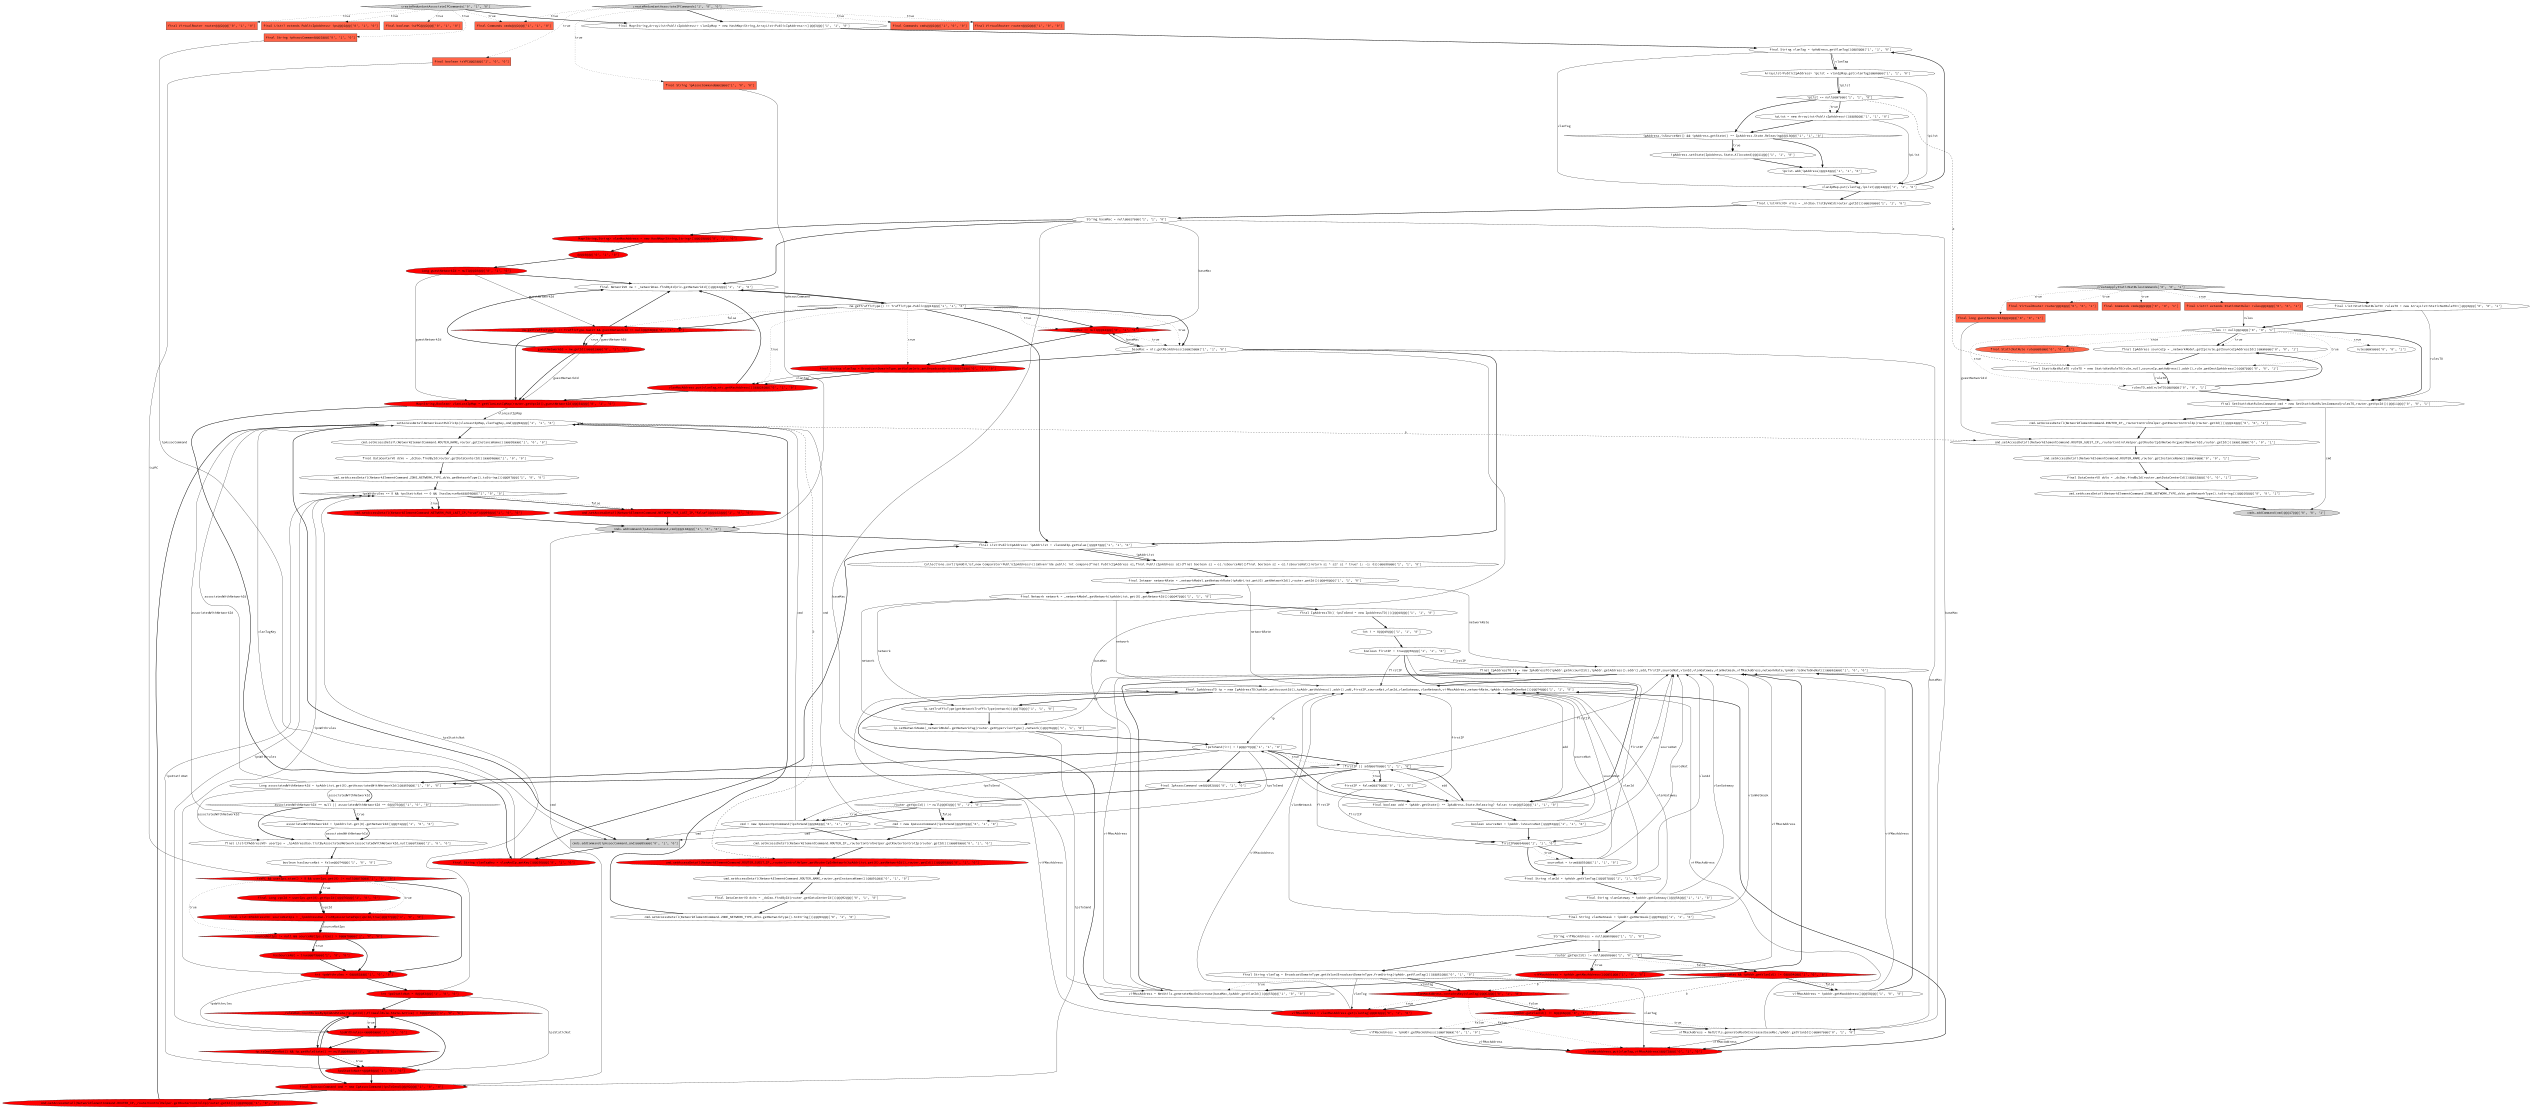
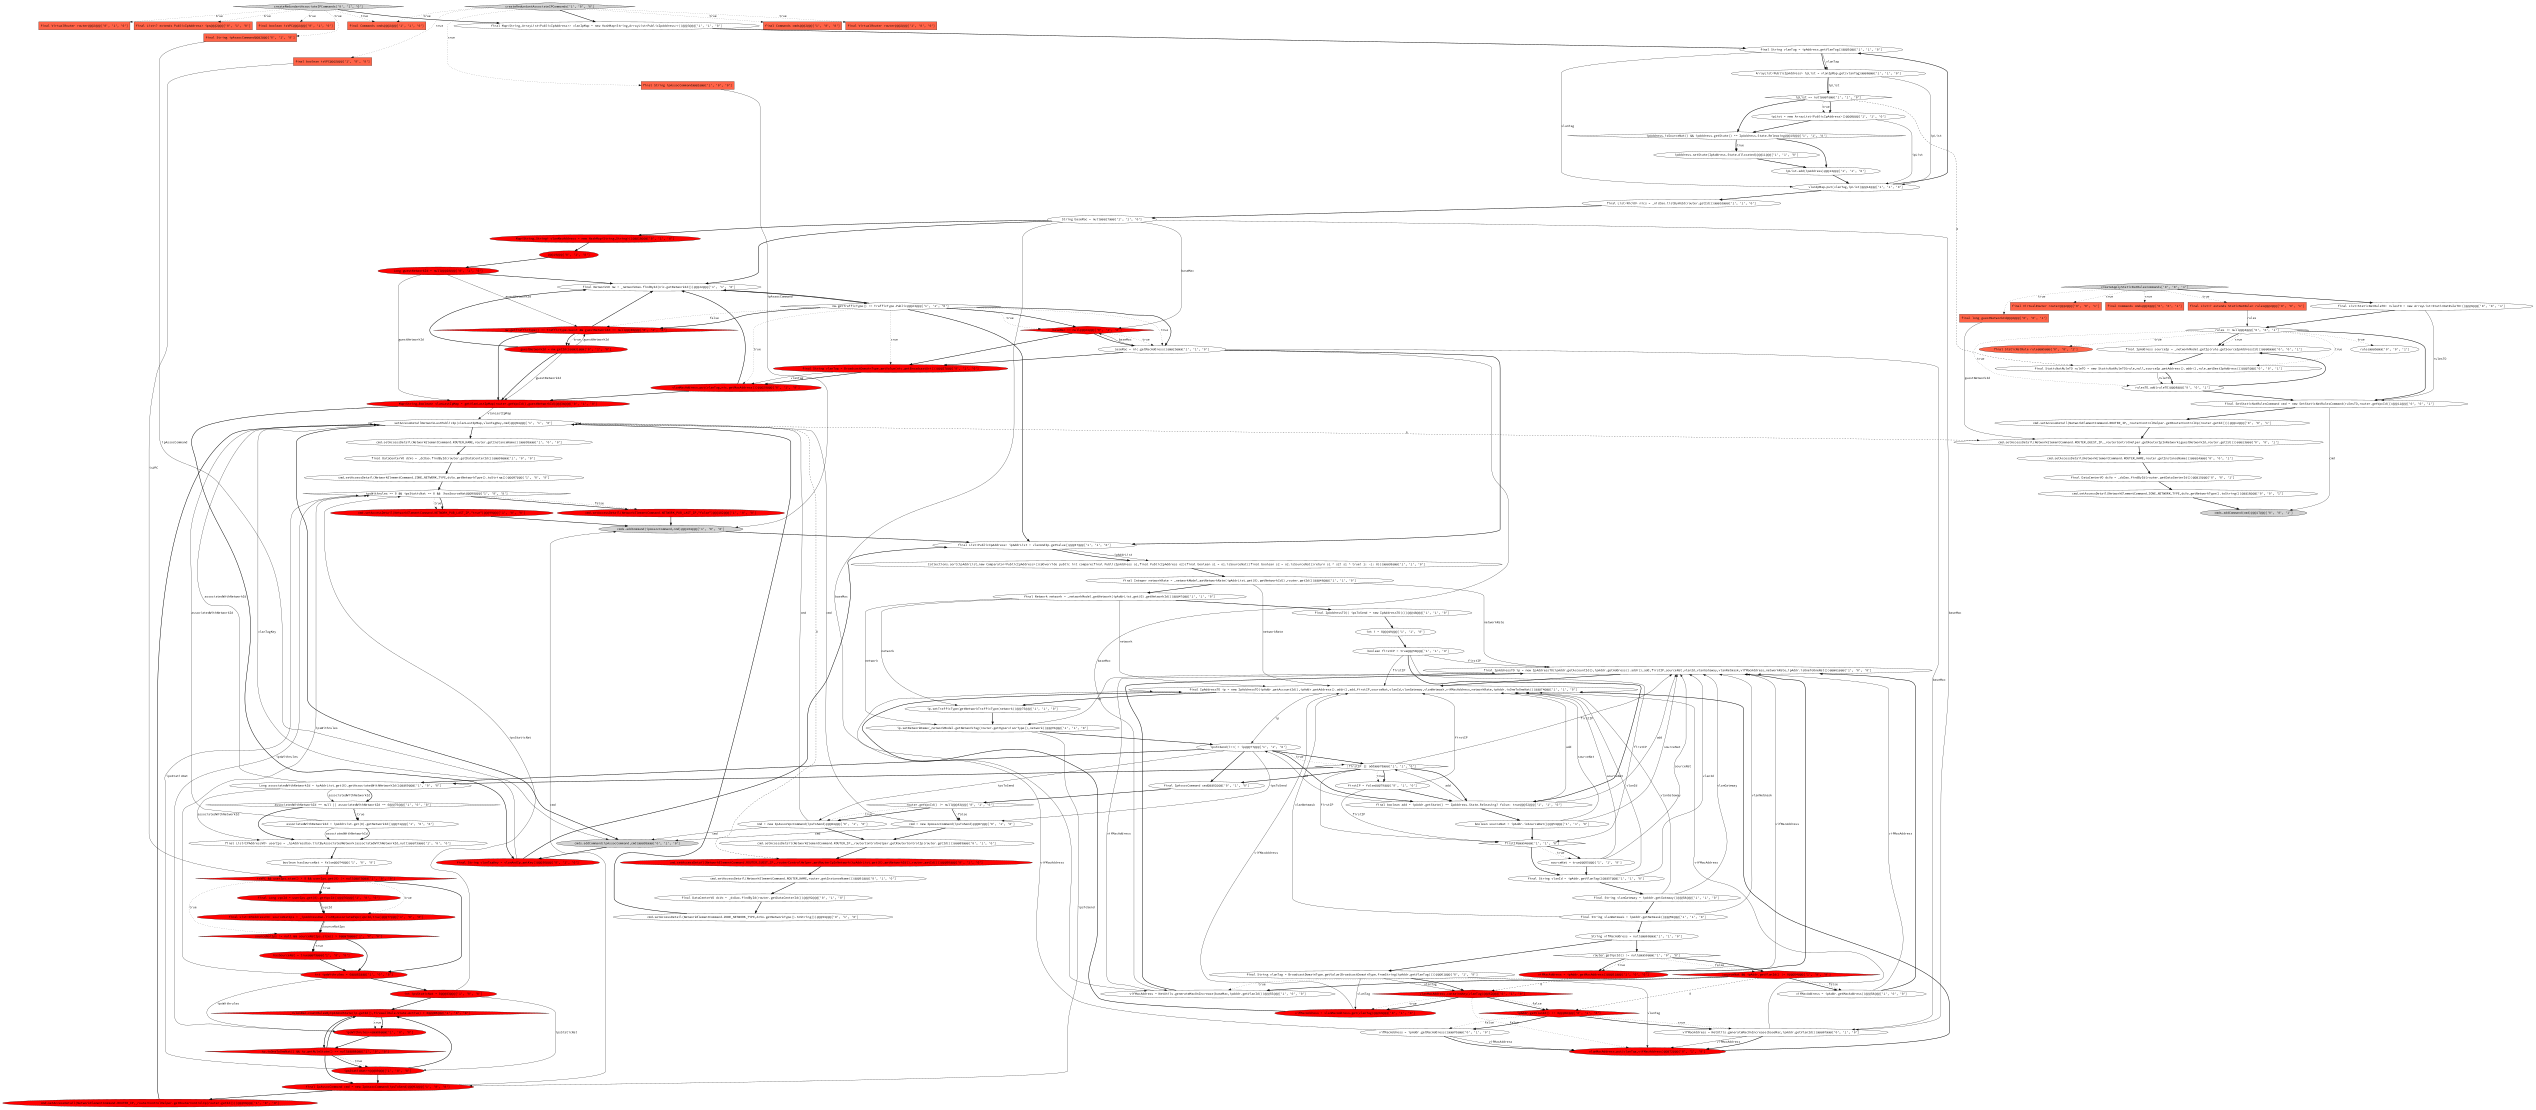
(625, 843) -> (627, 843)
